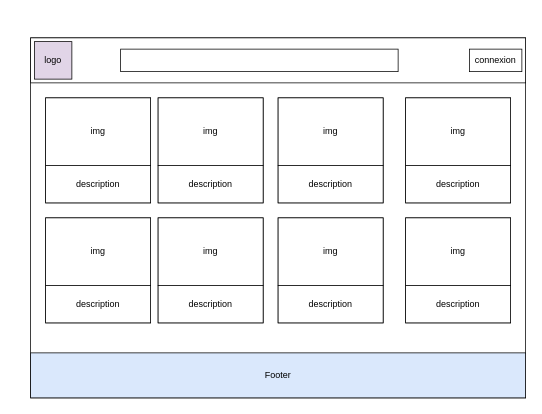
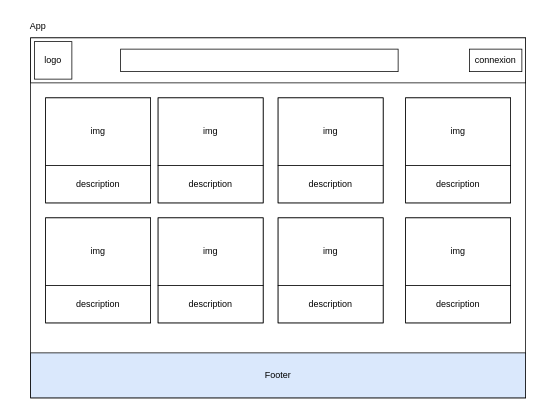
none -> (38, 27)
(53, 60) -> (53, 60)
